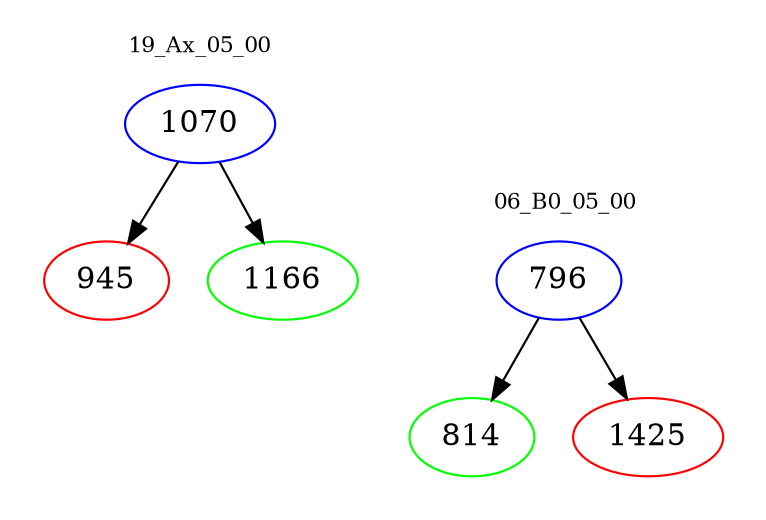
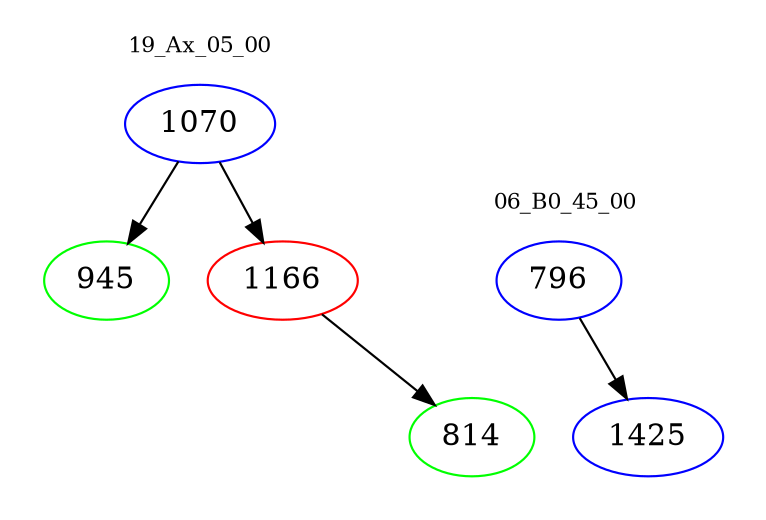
(566, 203) -> (566, 203)
(107, 281) -> (107, 281)
(283, 281) -> (283, 281)
(521, 349) -> (370, 353)
(648, 437) -> (648, 437)
